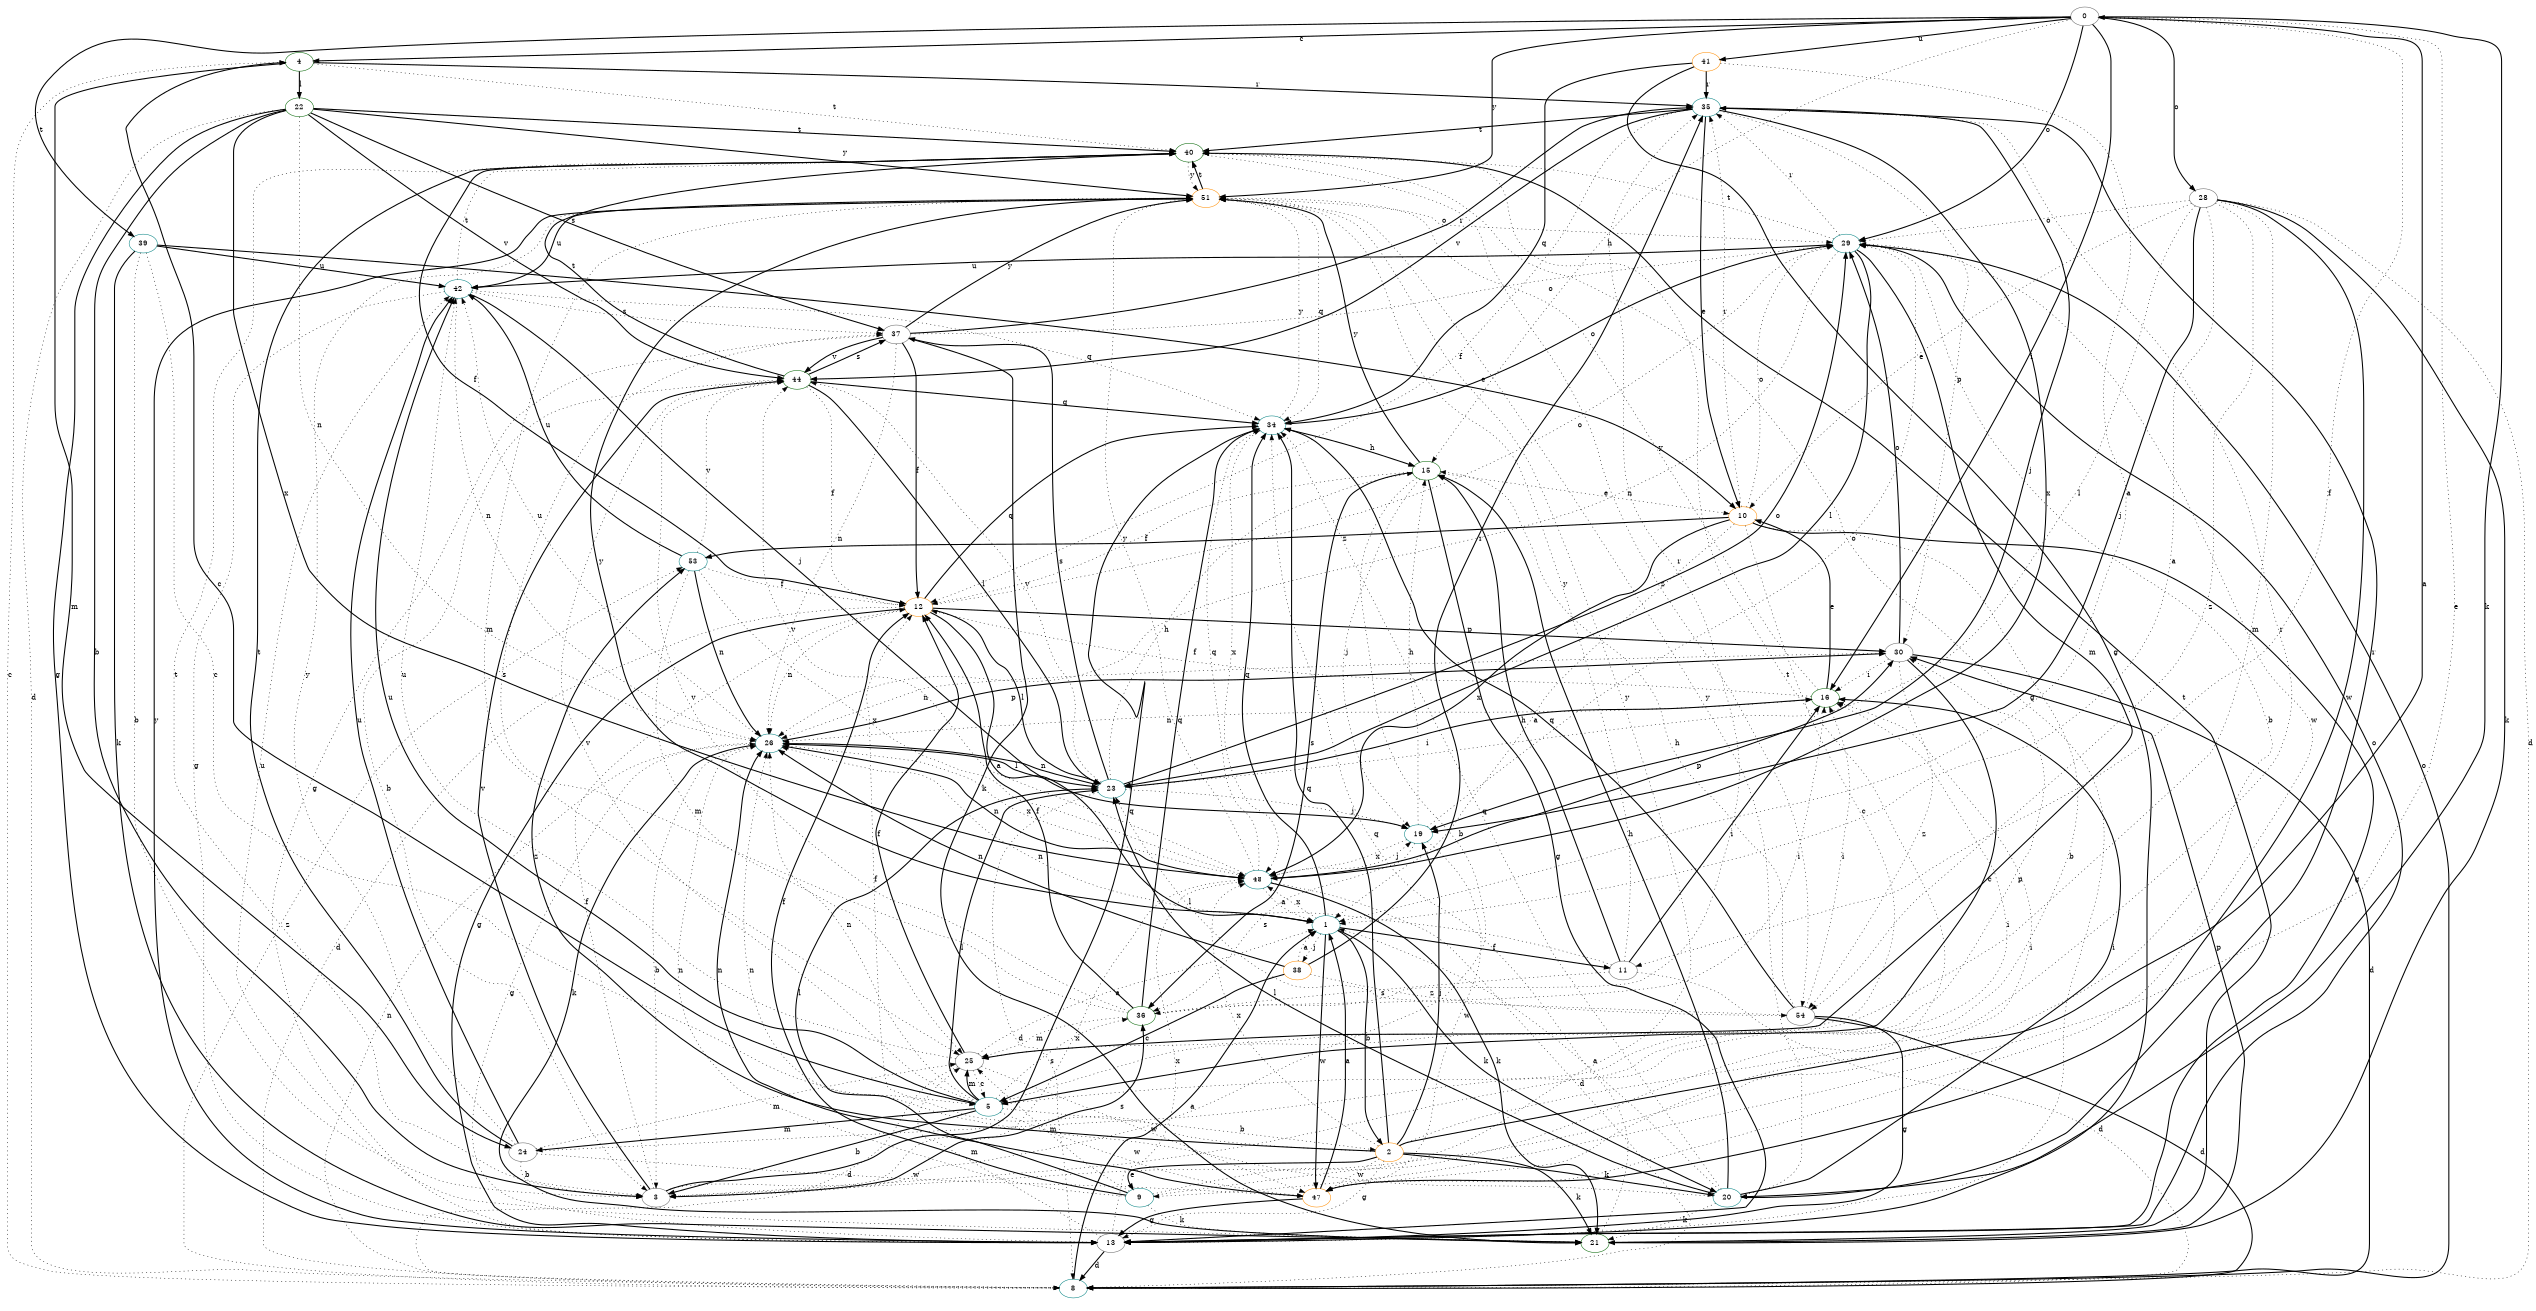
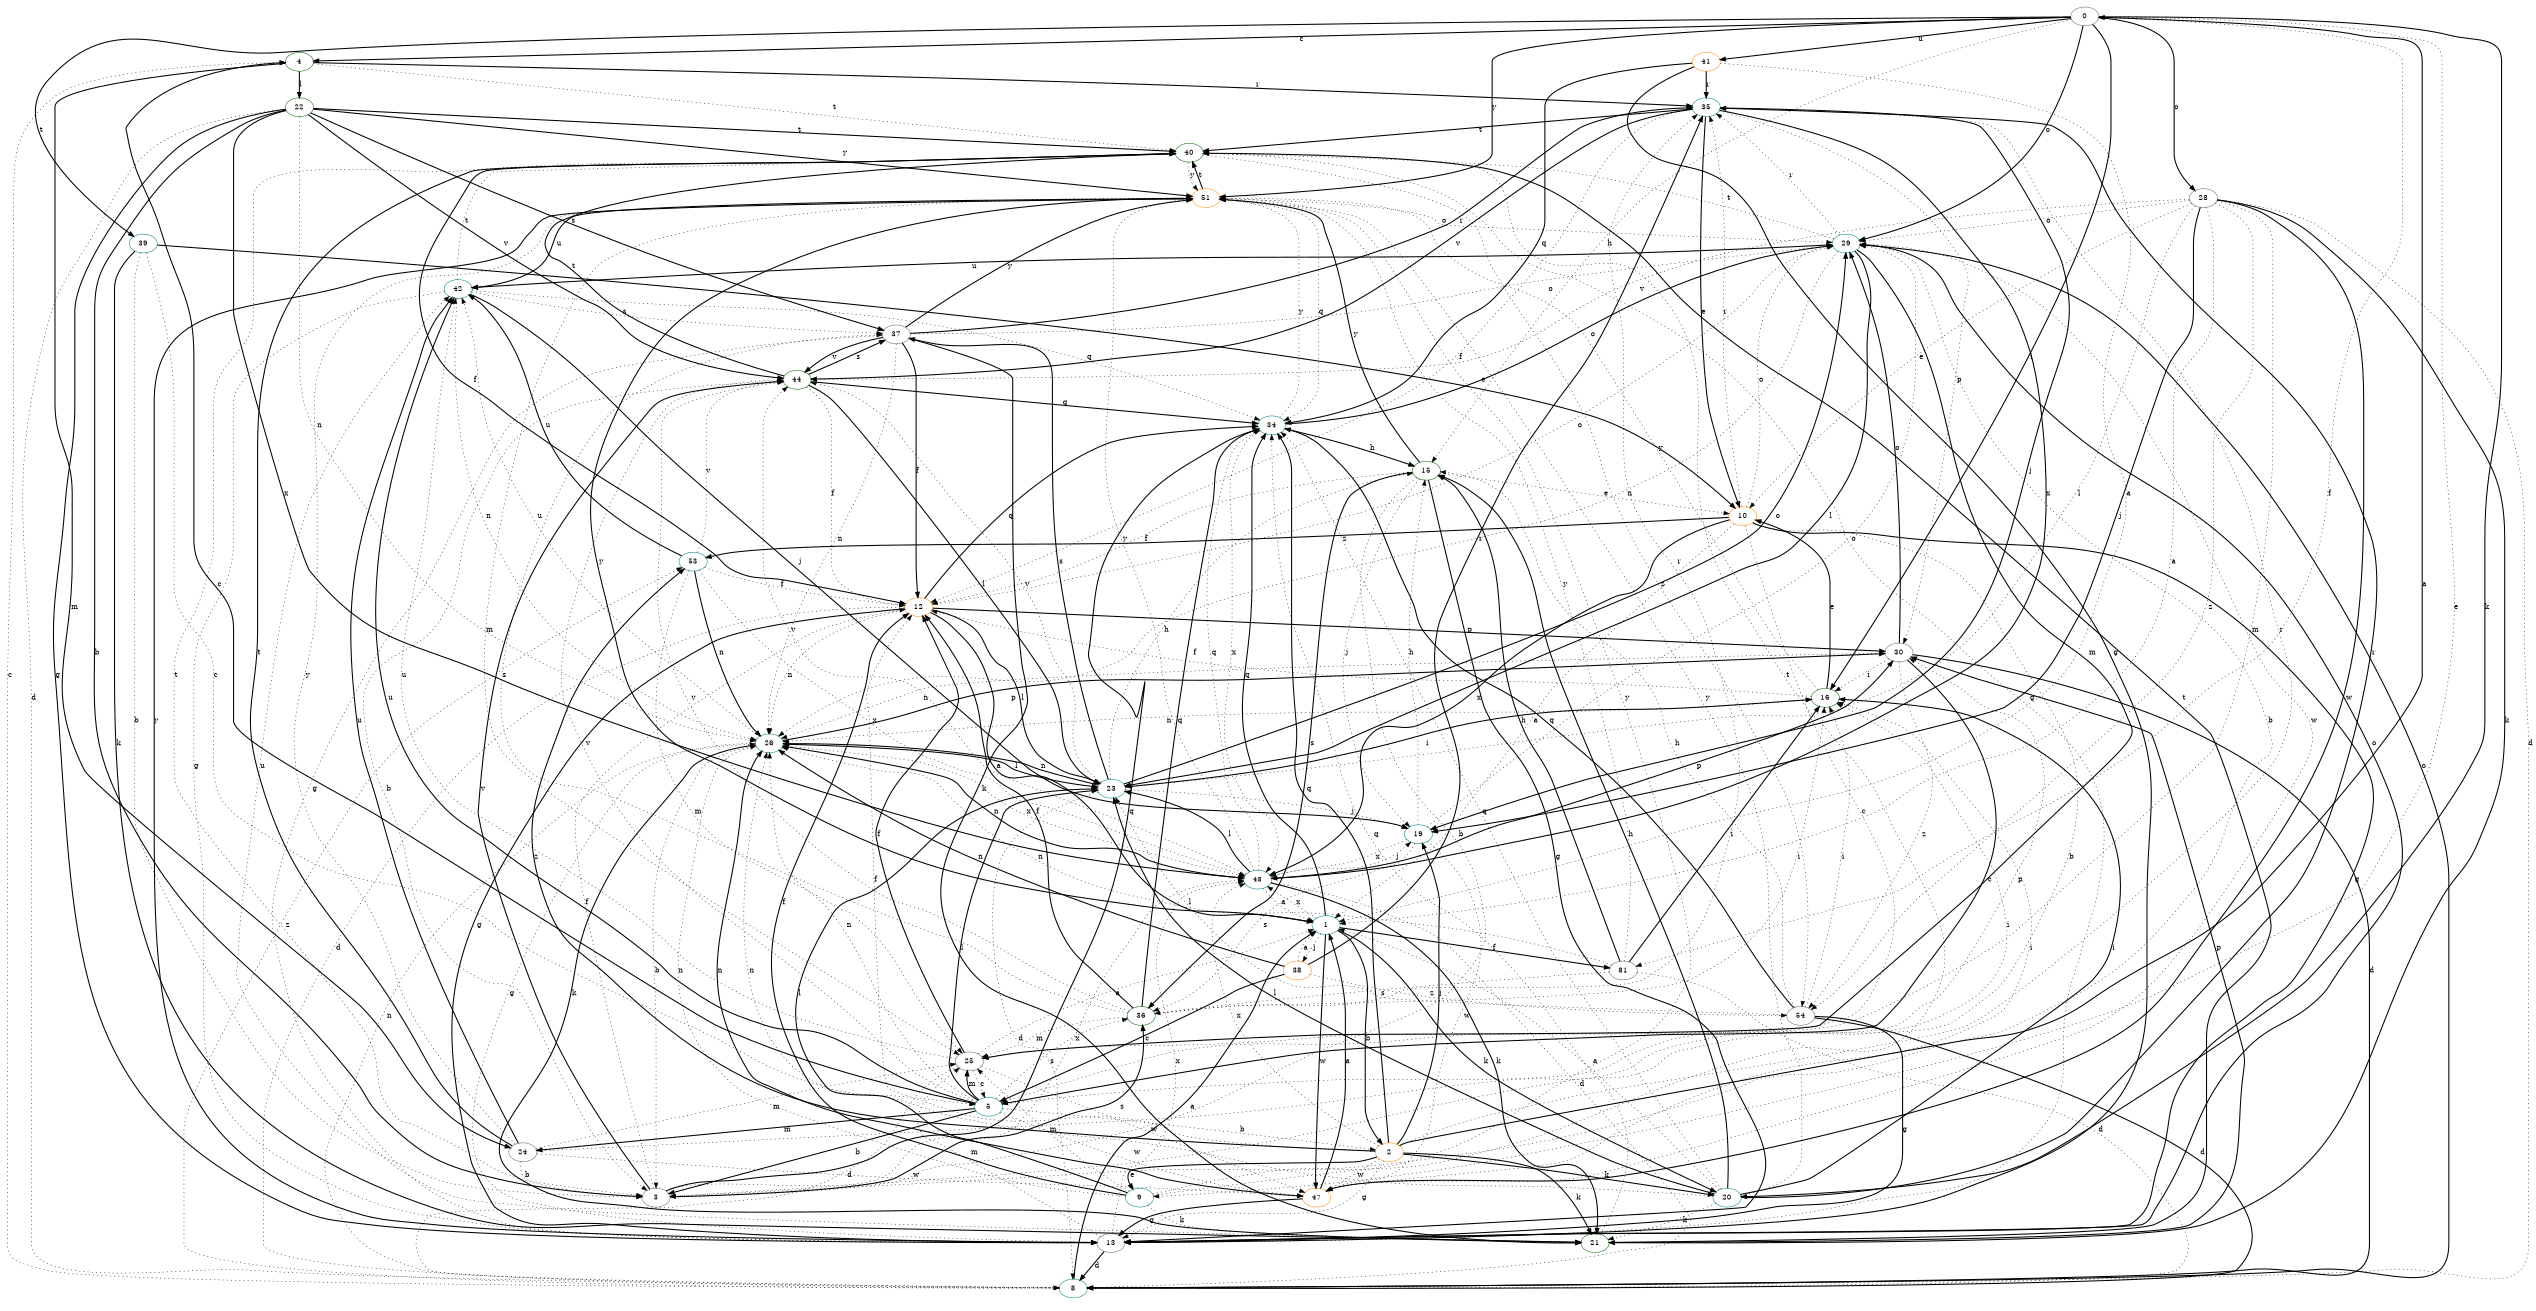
(291, 265) -> none
none -> (1513, 346)
none -> (1201, 817)
(1623, 971) -> (1623, 971)
